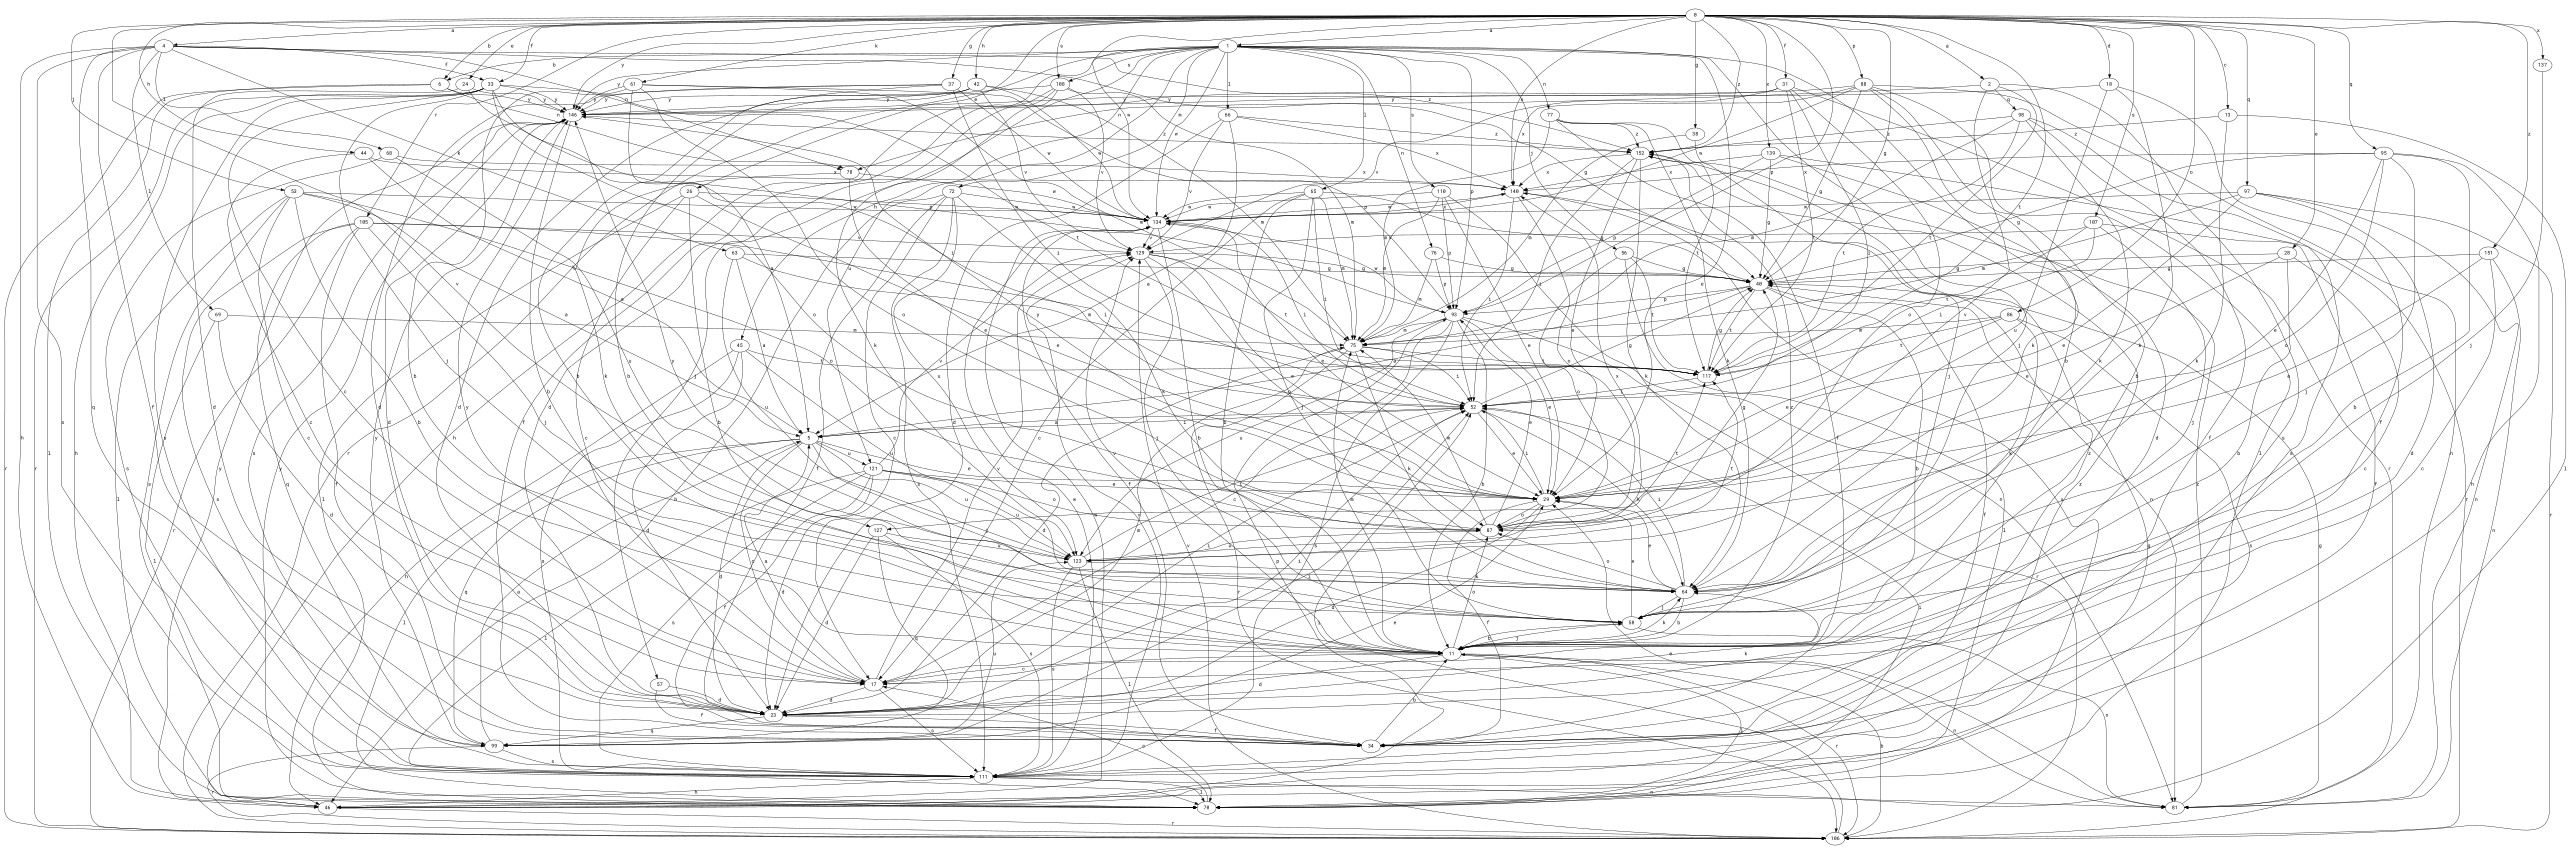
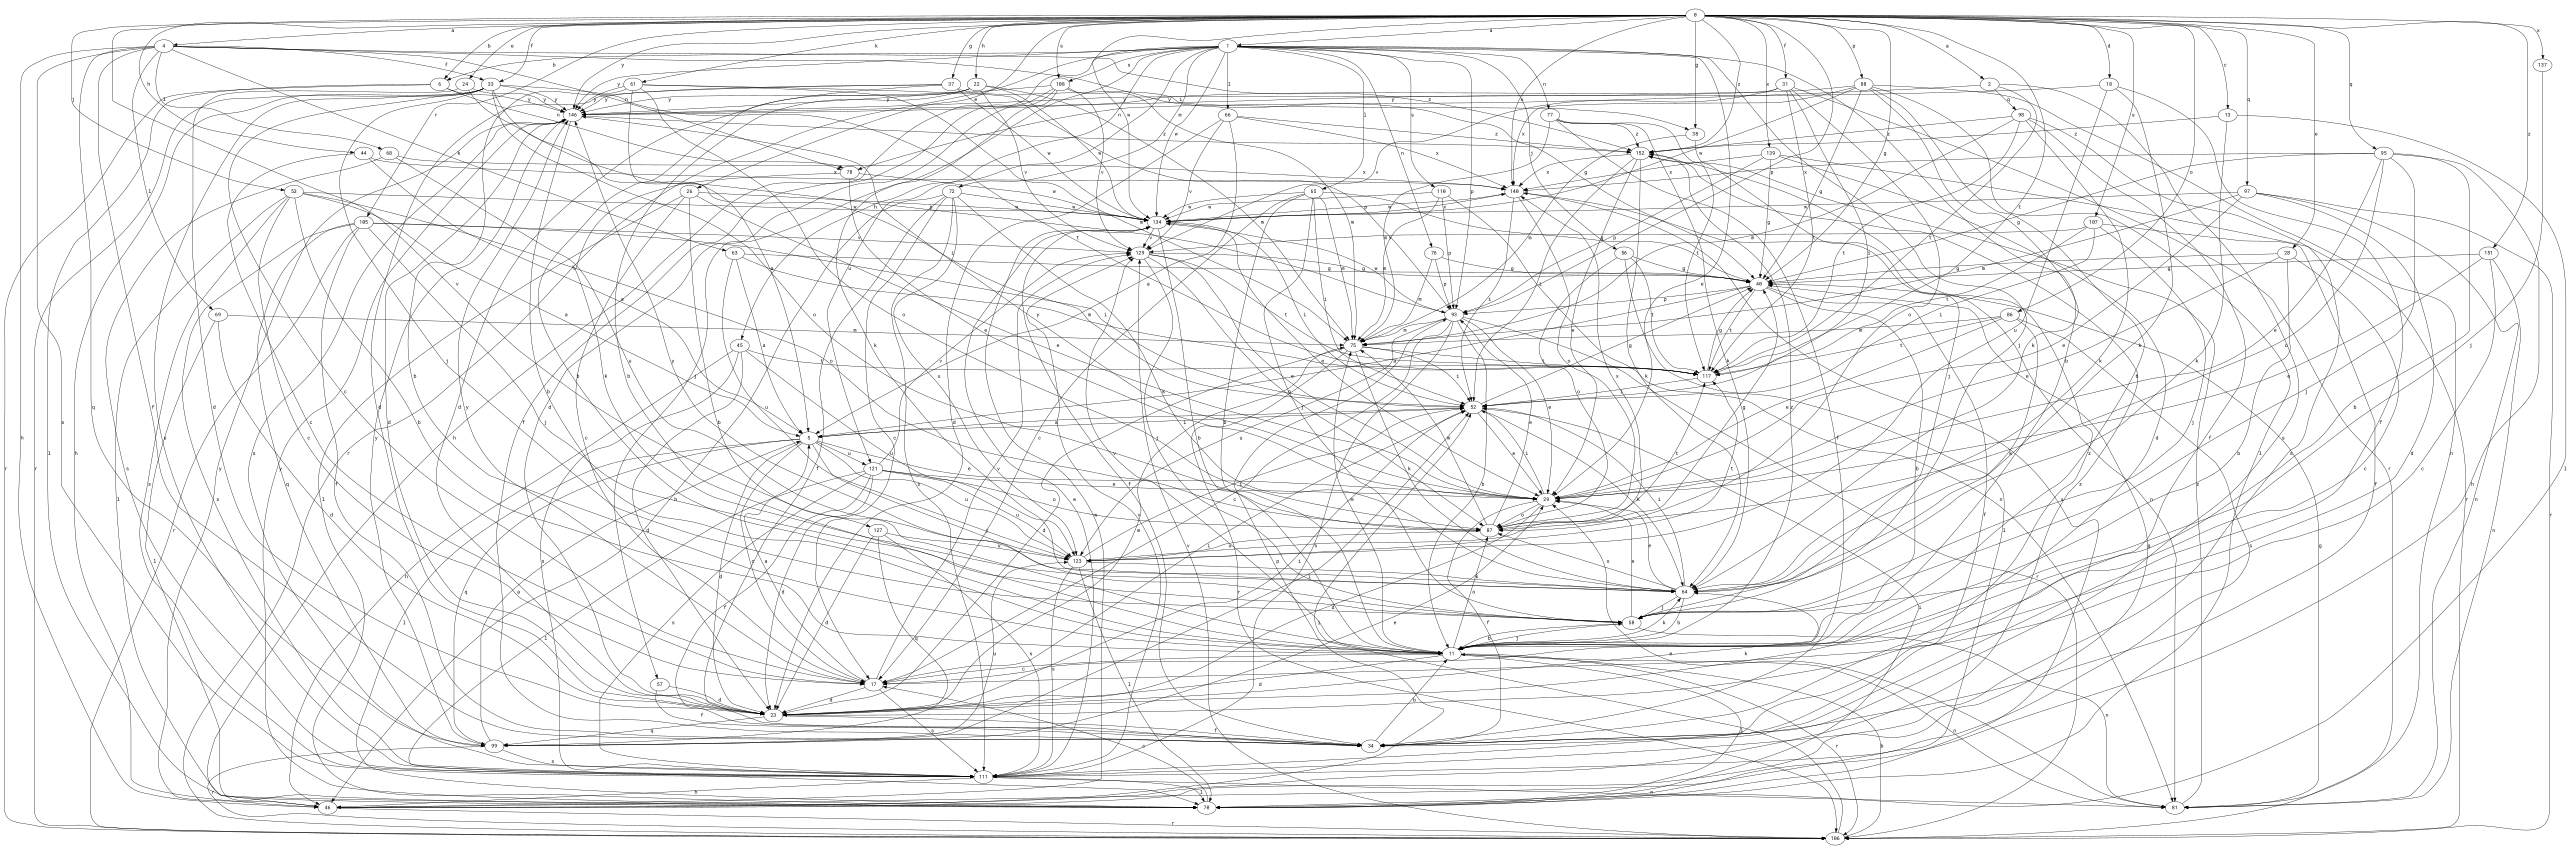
(977, 84) -> (977, 84)
(1157, 319) -> (1321, 107)
(1525, 346) -> none
(1582, 509) -> none
